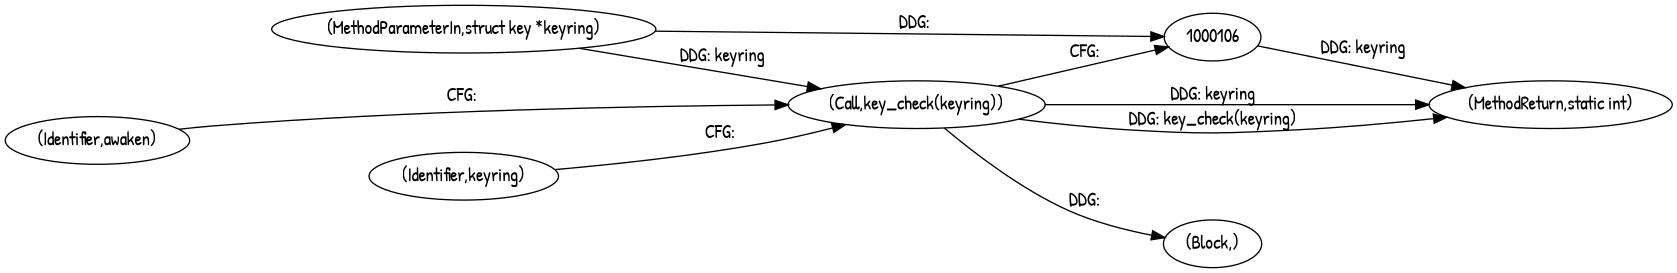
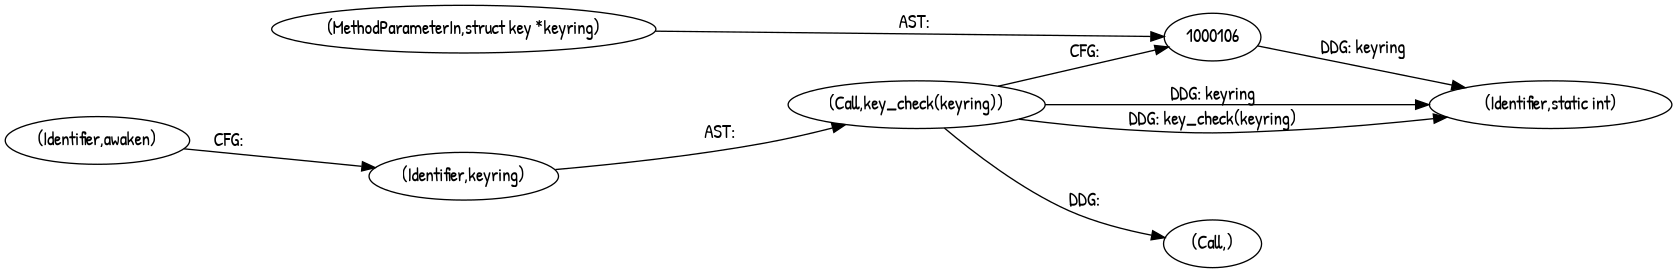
(917, 23) -> (917, 23)
(693, 67) -> none
(1551, 105) -> (1551, 105)
(477, 112) -> (273, 158)
(722, 133) -> (722, 133)
(1213, 244) -> (1213, 244)
